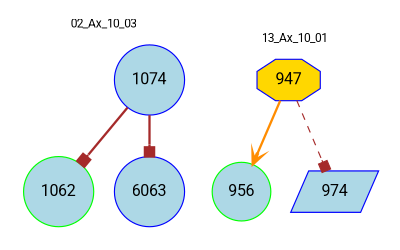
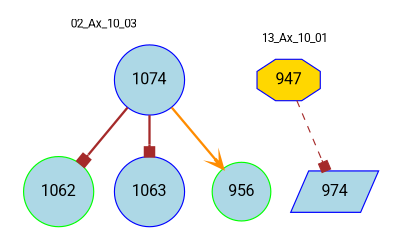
(269, 127) -> (187, 126)
(150, 192) -> (150, 192)
